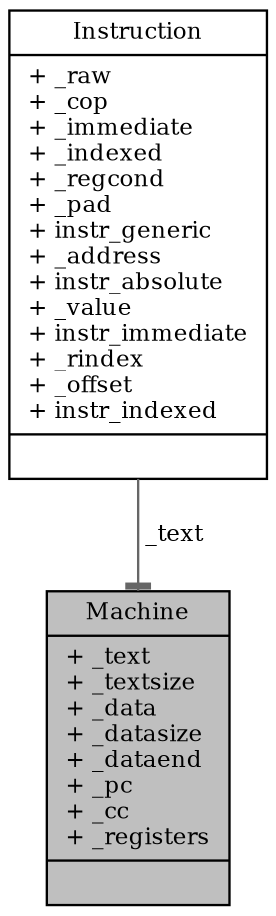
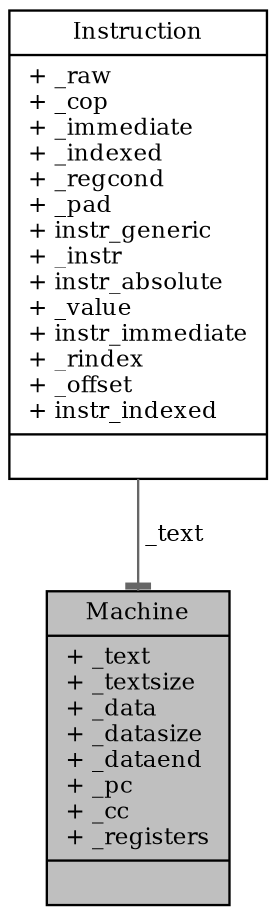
(96, 256) -> (75, 256)
